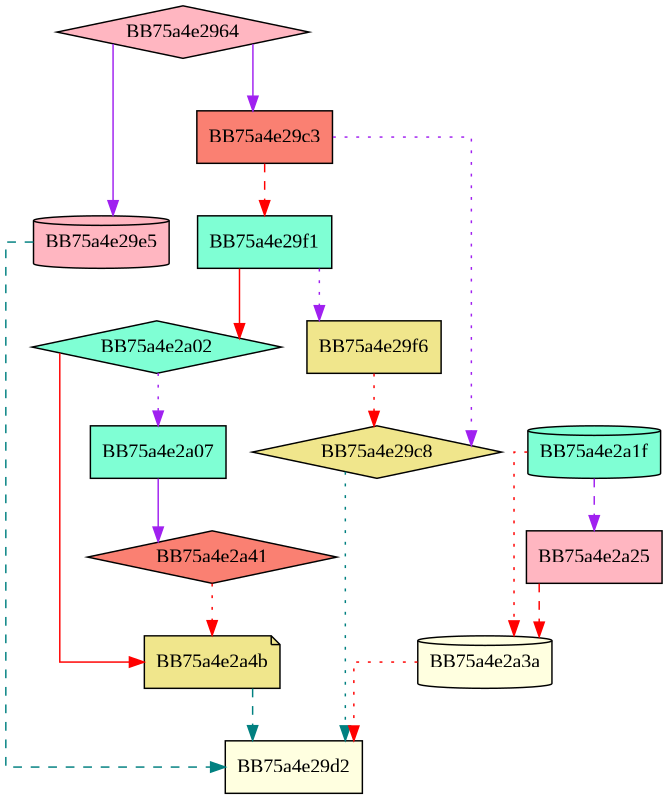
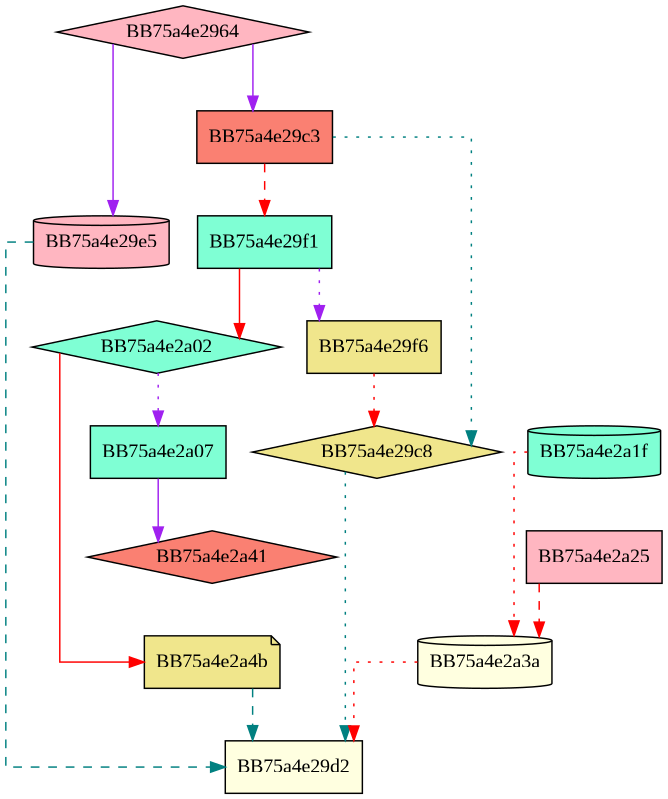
(471, 215) -> (471, 215)
(594, 497) -> none
(212, 602) -> none
